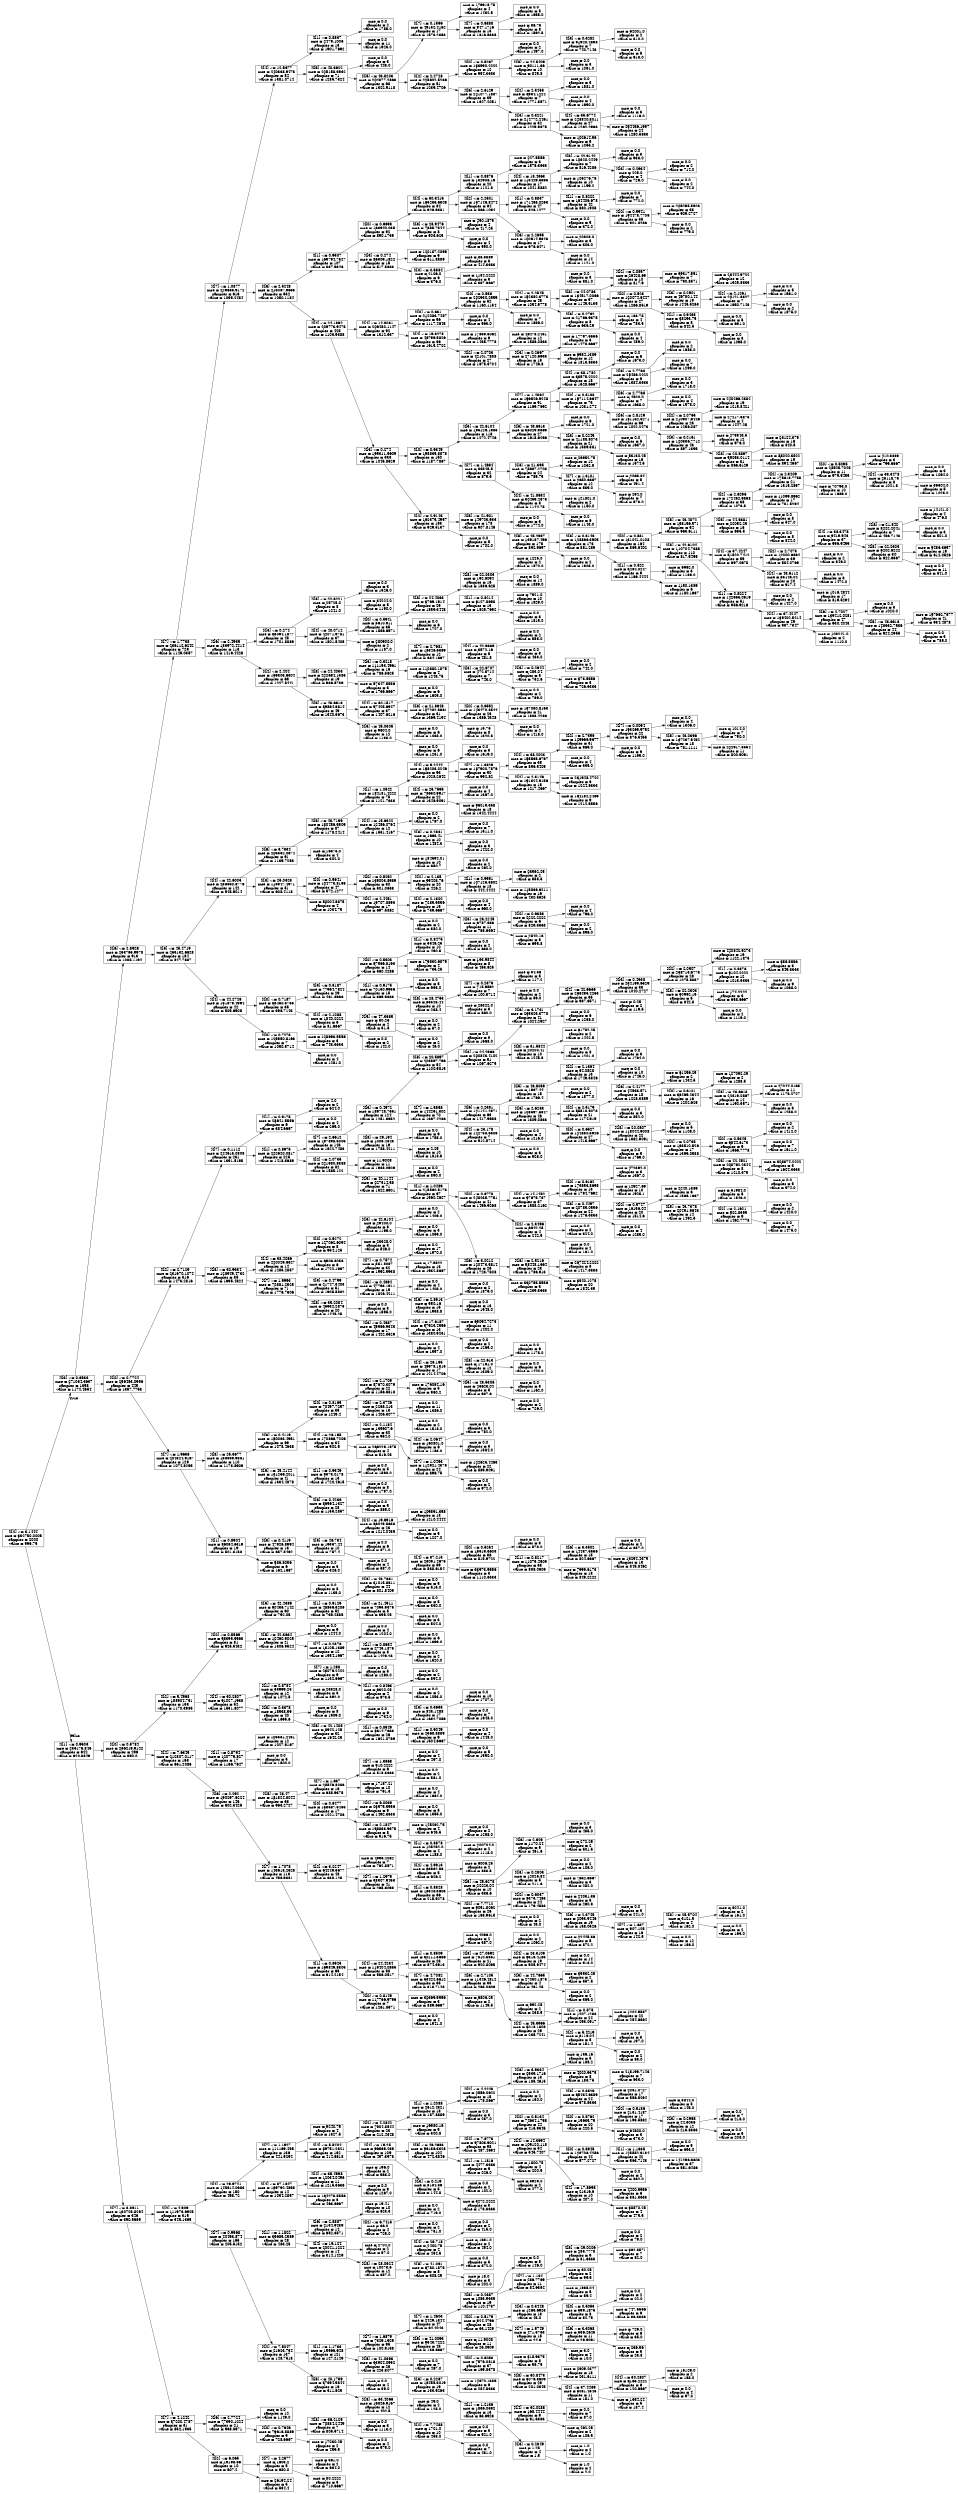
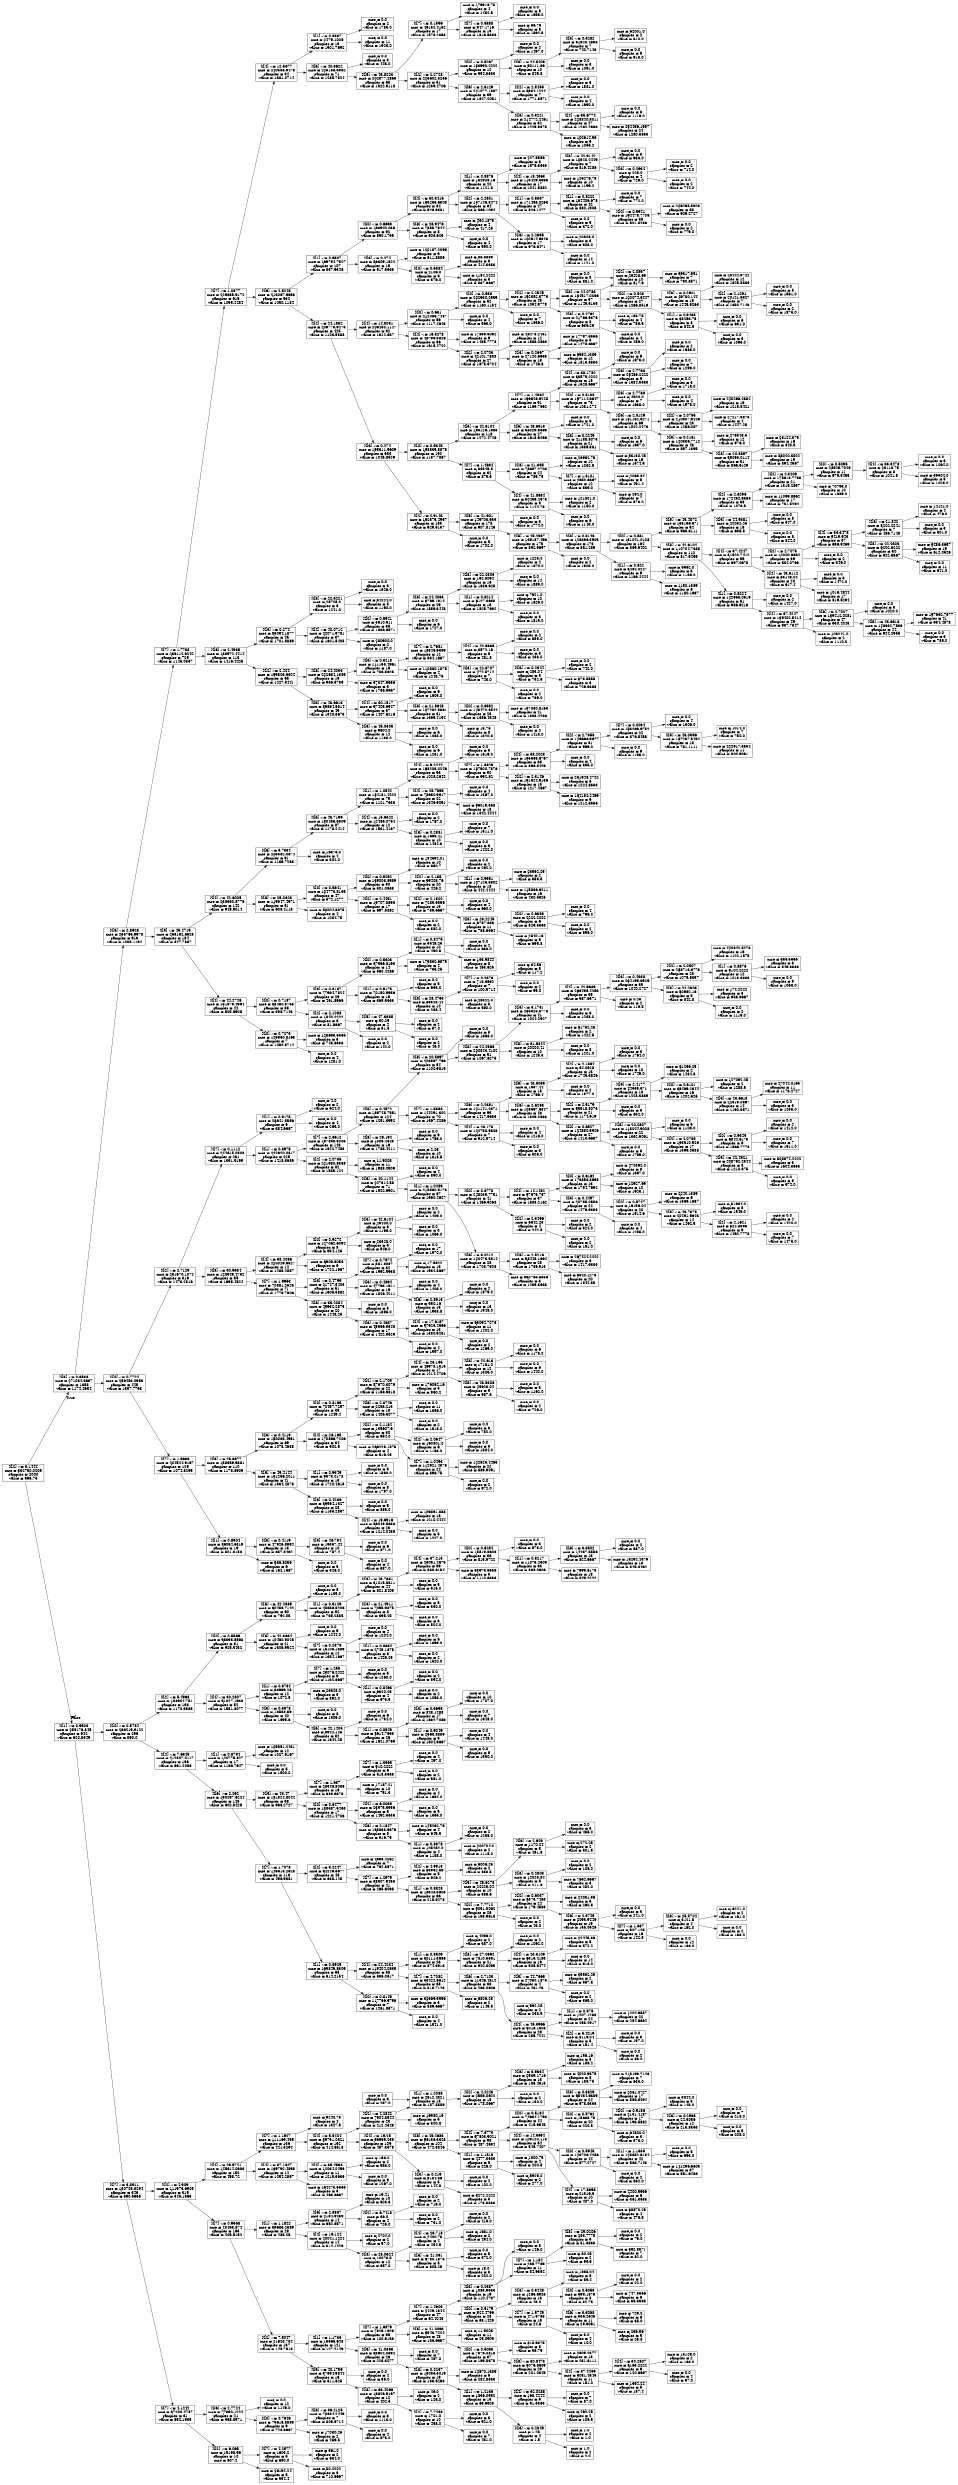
(884, 460) -> none
(454, 2113) -> (400, 2100)
